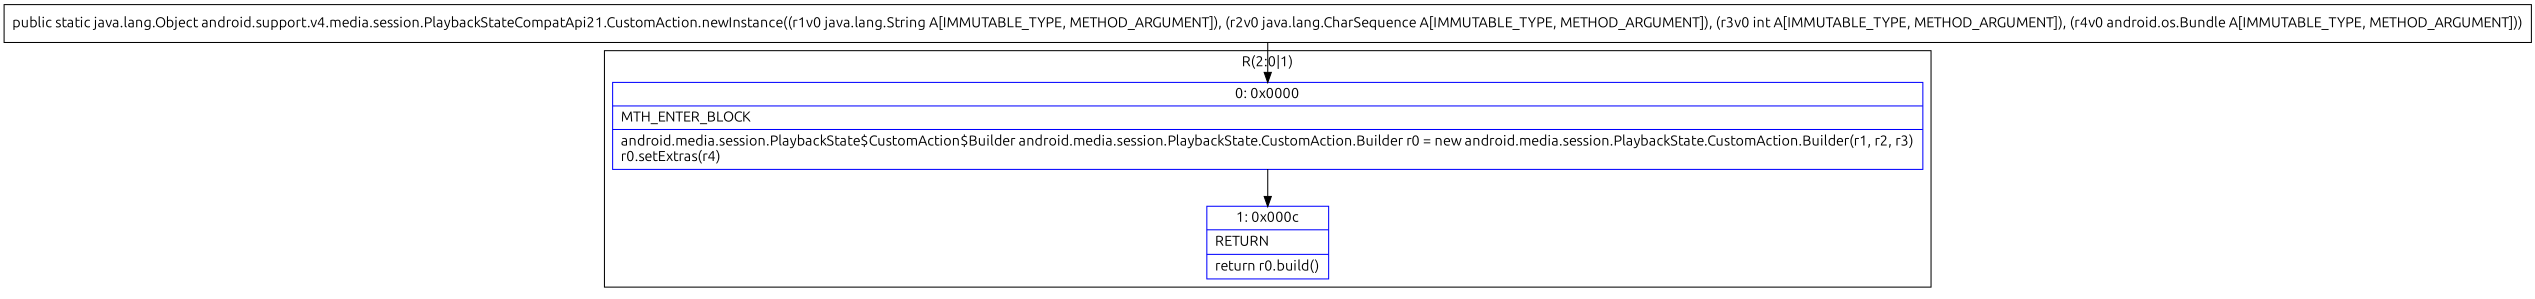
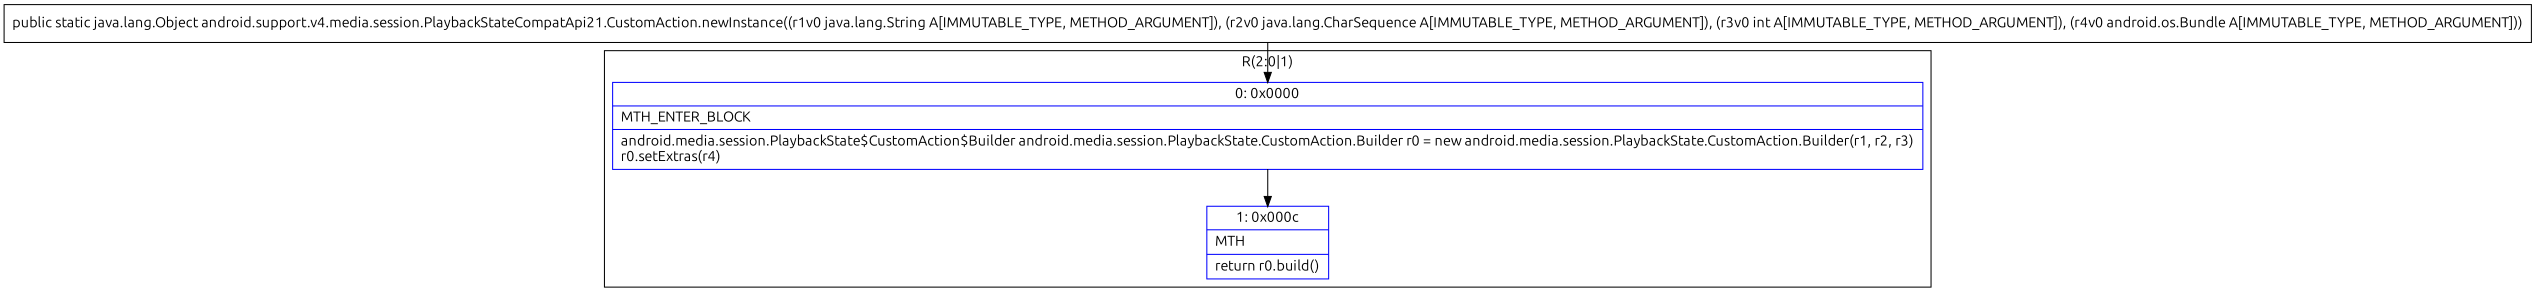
(1242, 242) -> (1230, 242)
